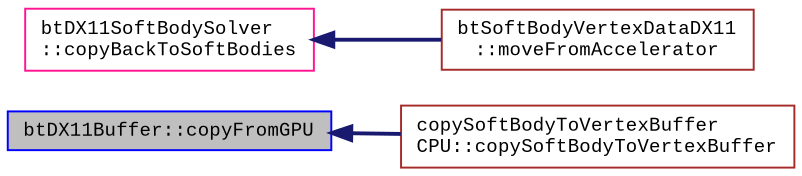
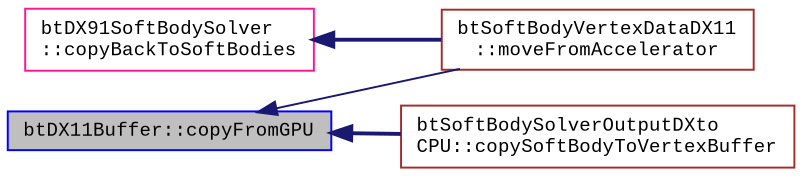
(170, 40) -> (170, 40)
none -> (368, 89)
(598, 137) -> (598, 137)
